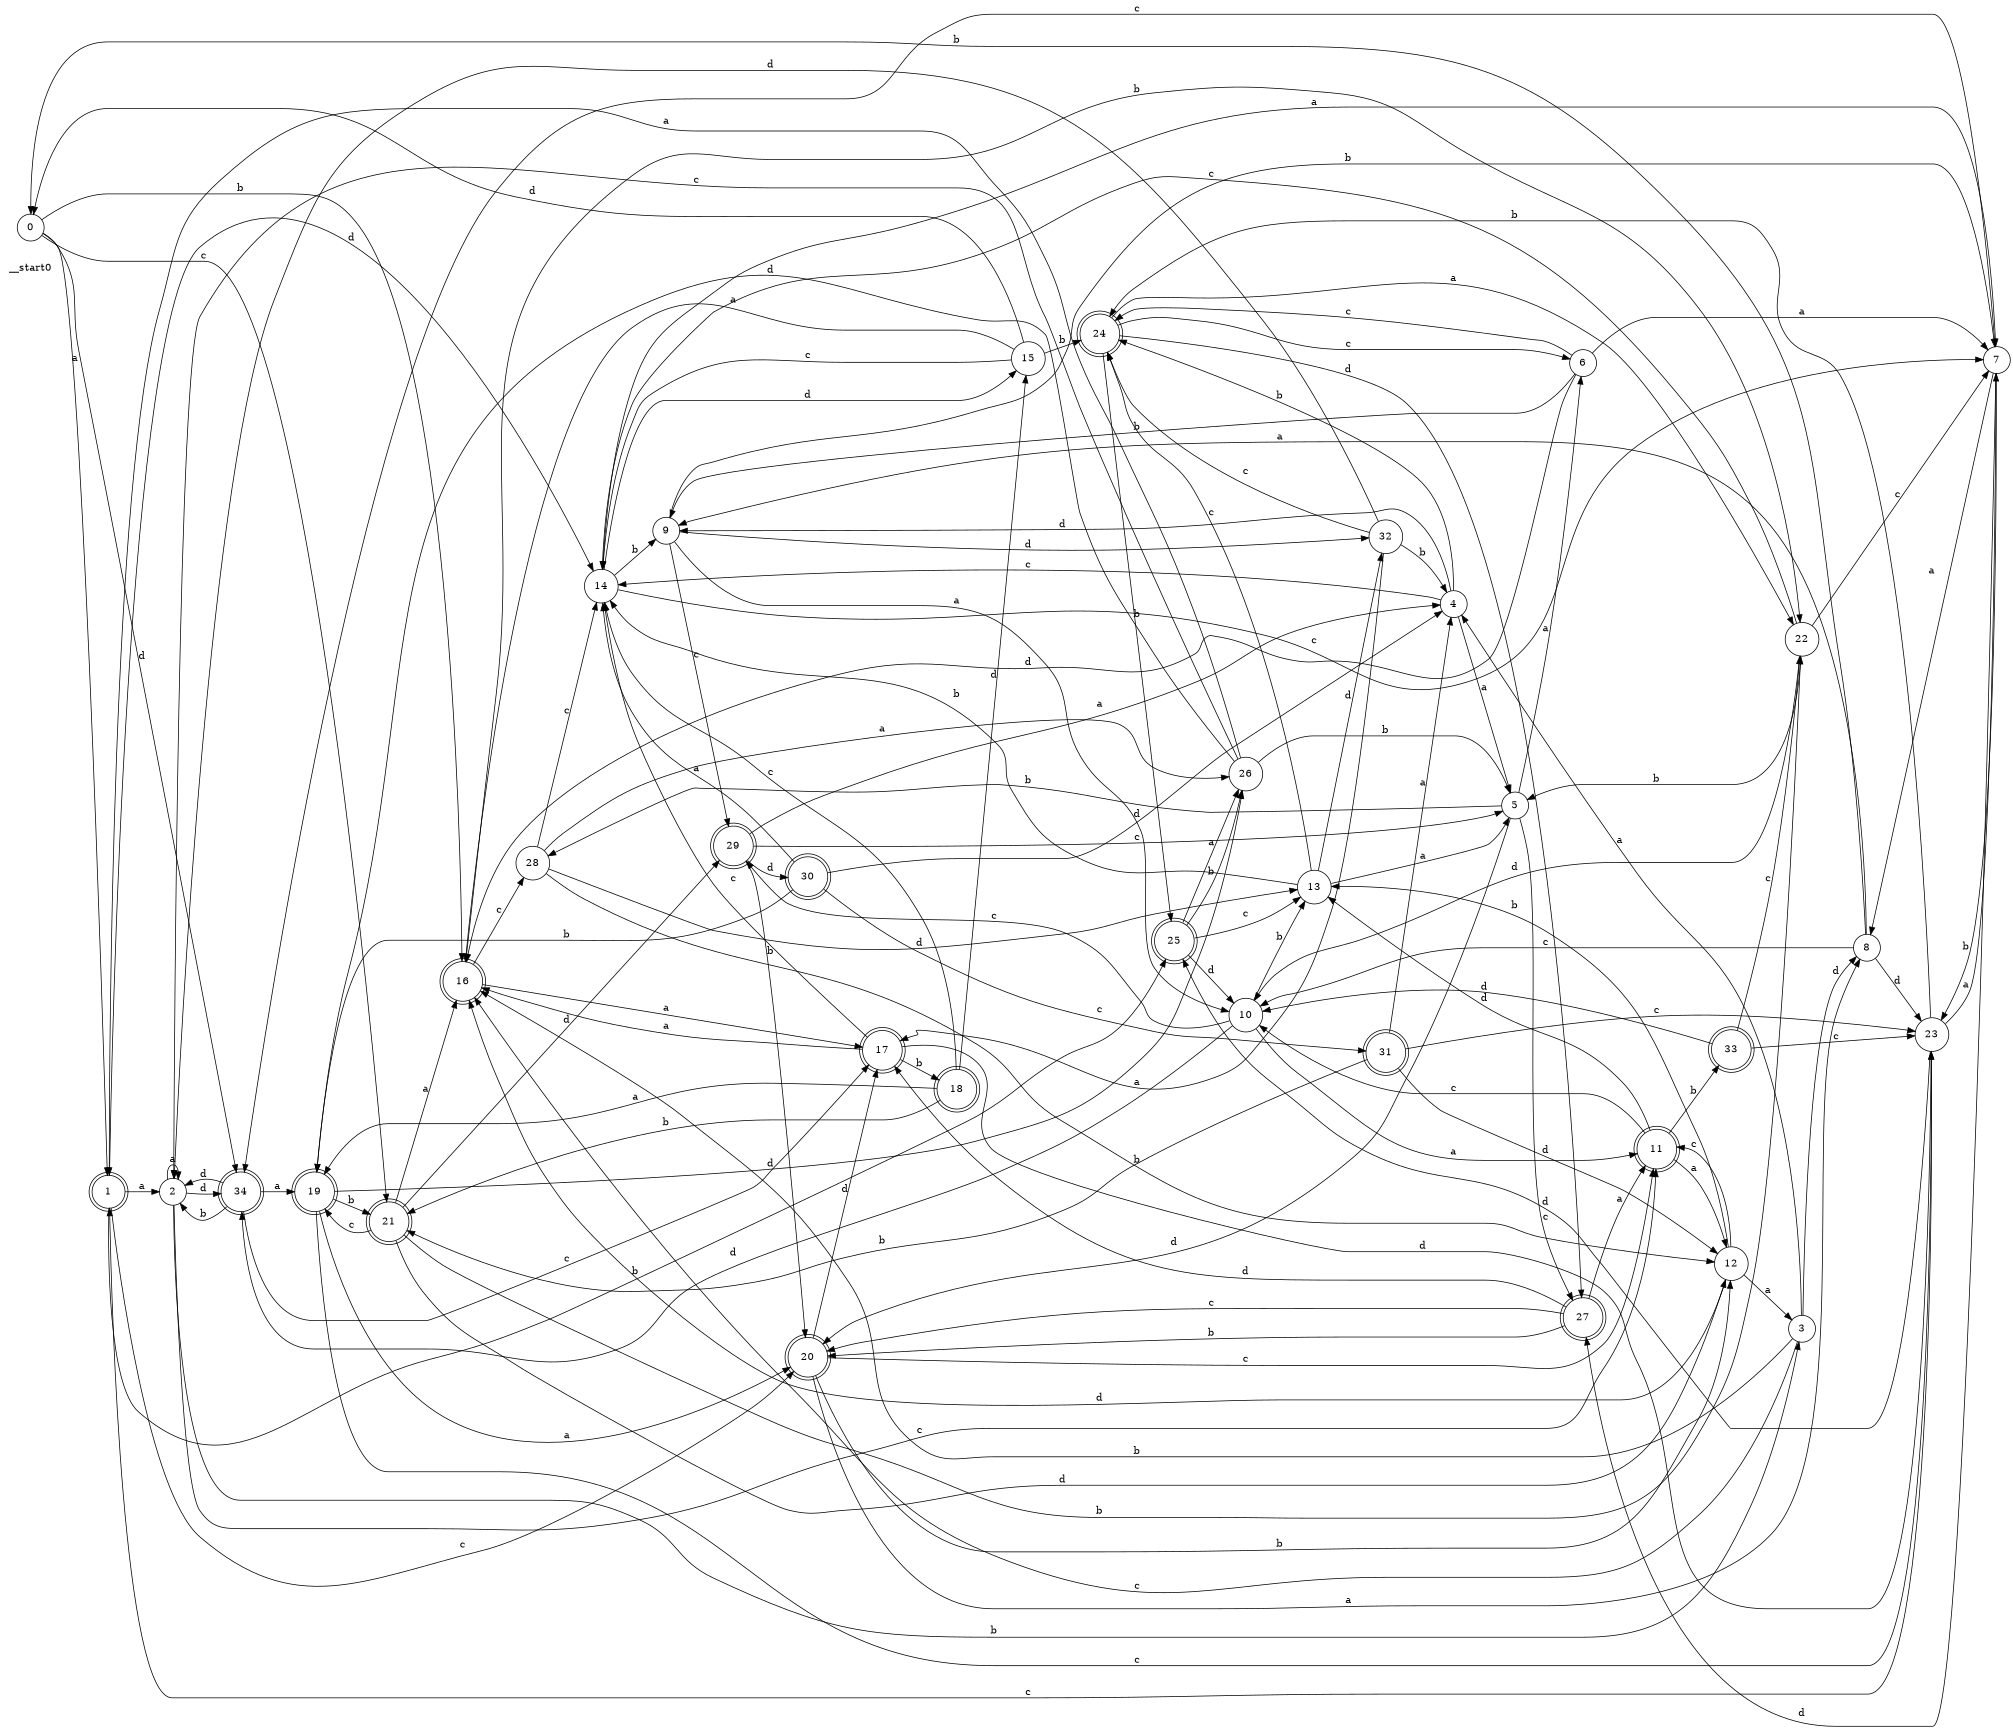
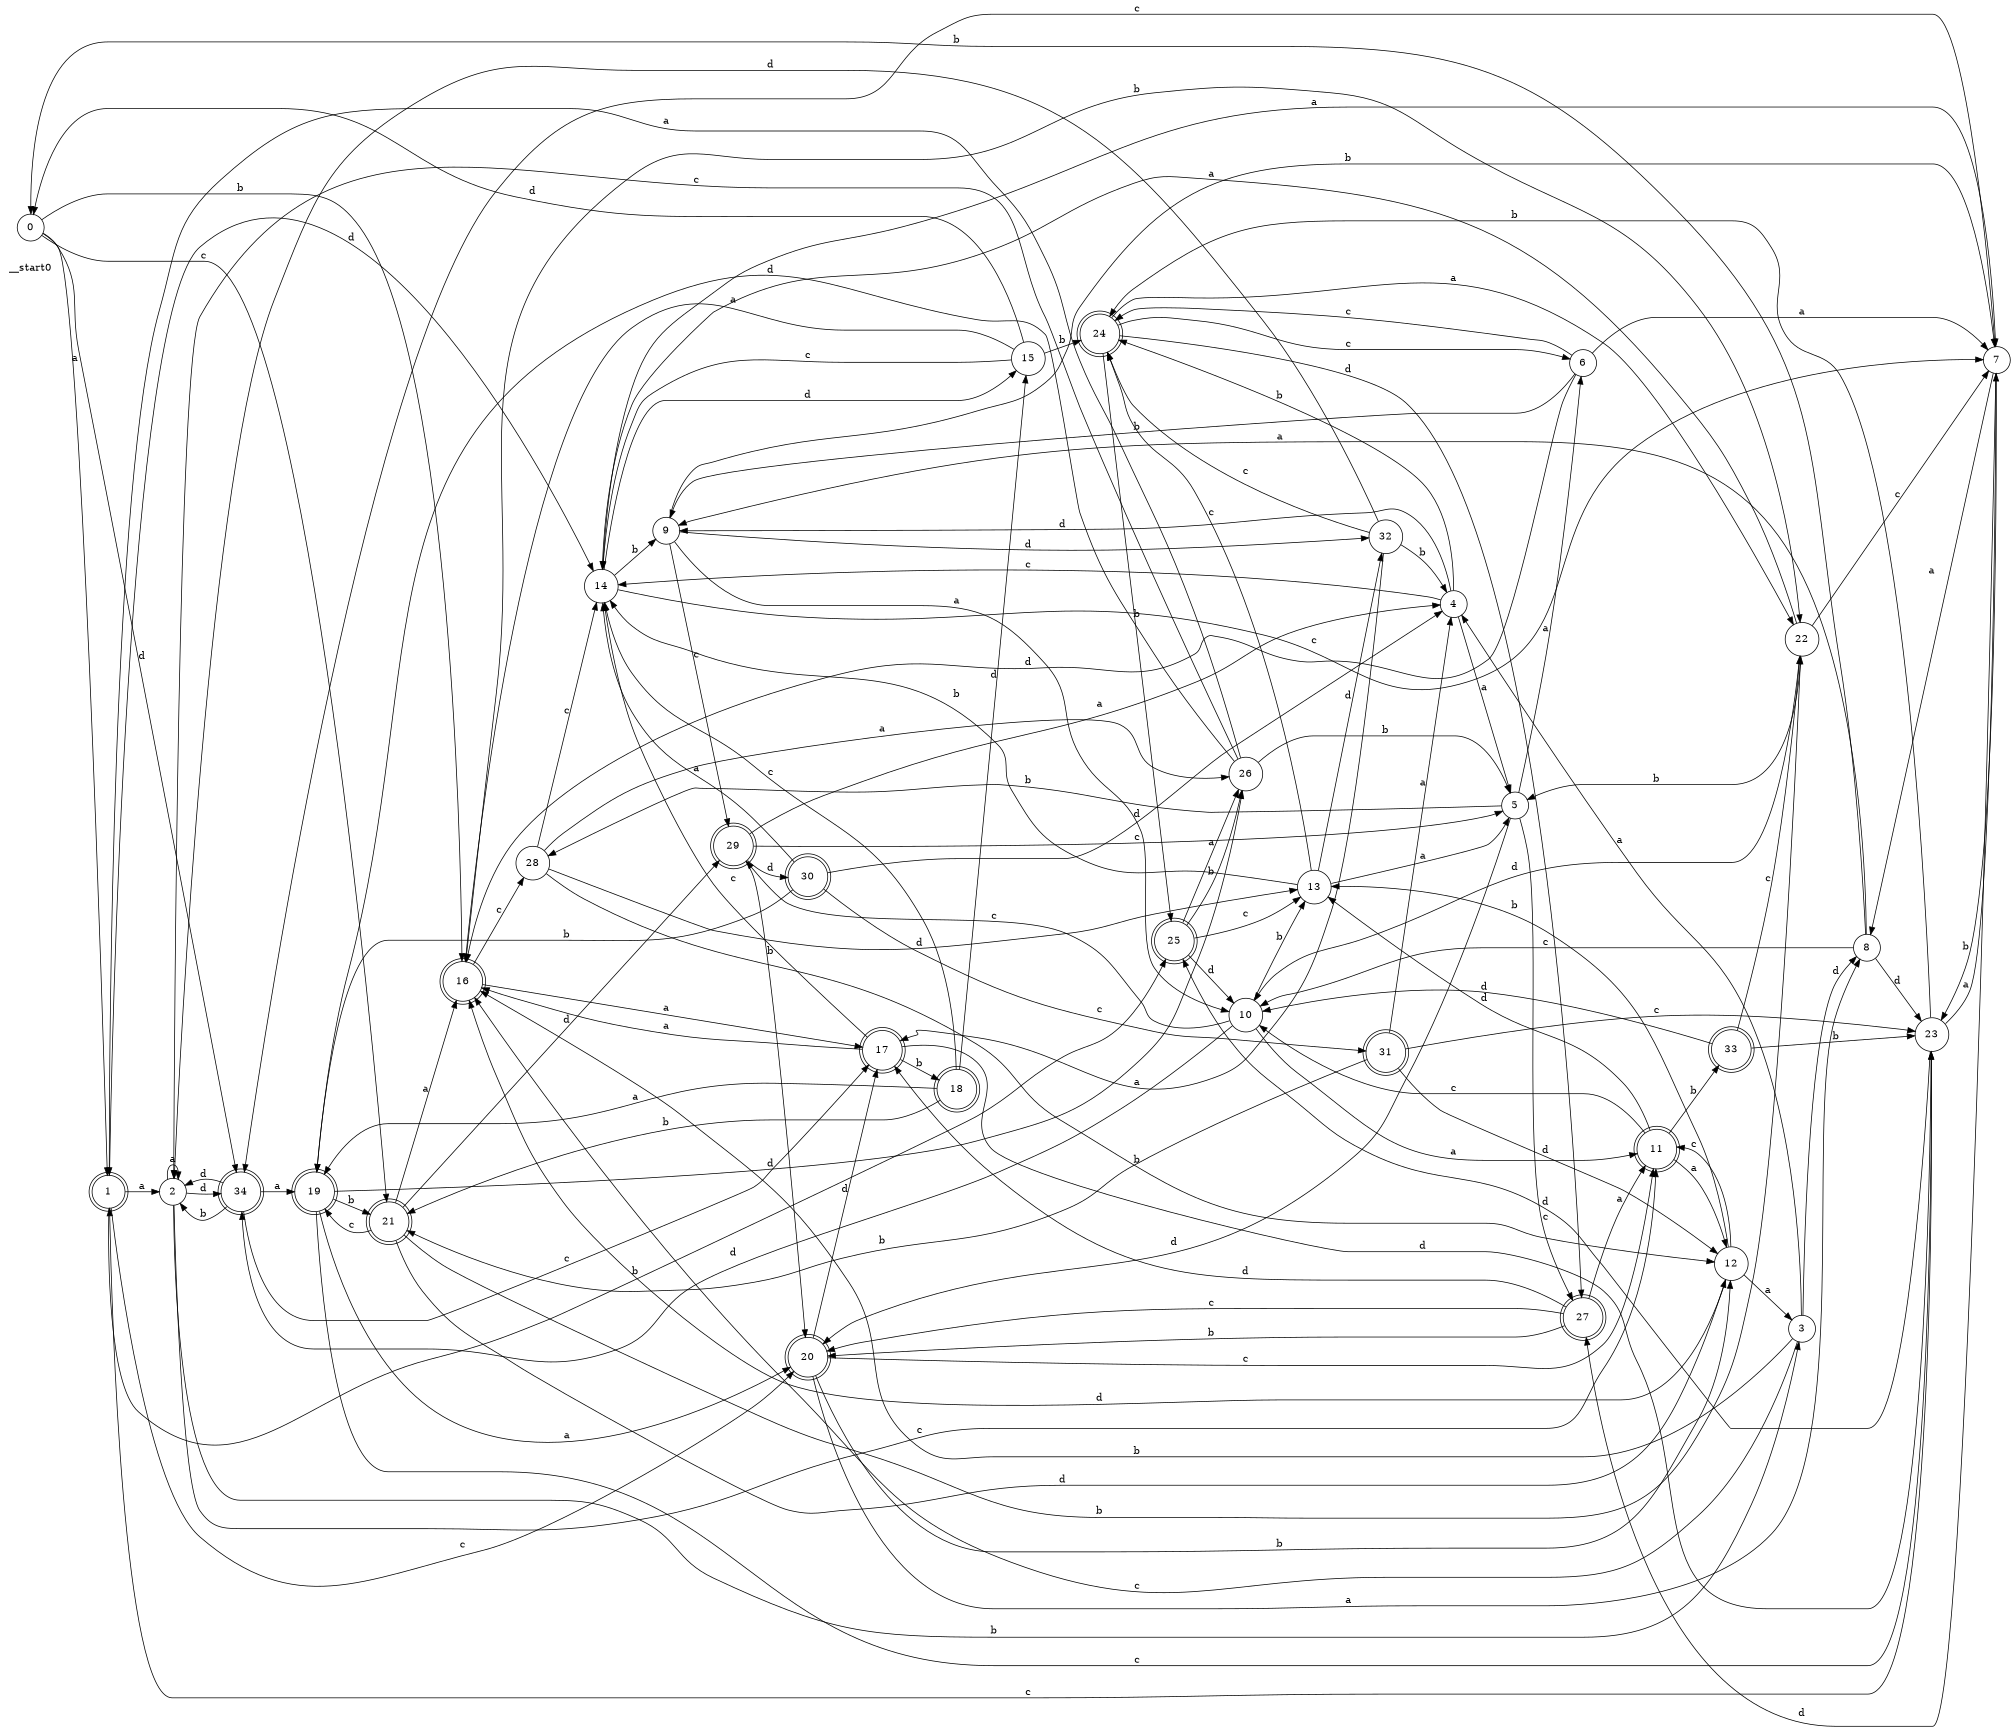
(1212, 174) -> (1212, 174)
(1836, 1036) -> (1836, 1036)
